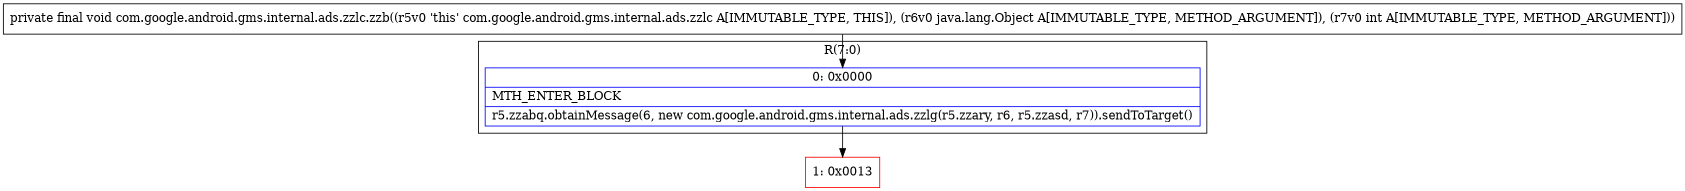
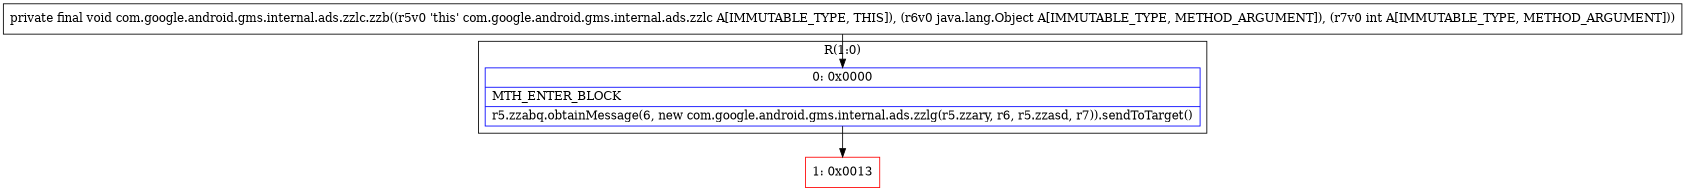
(843, 51) -> (843, 51)
